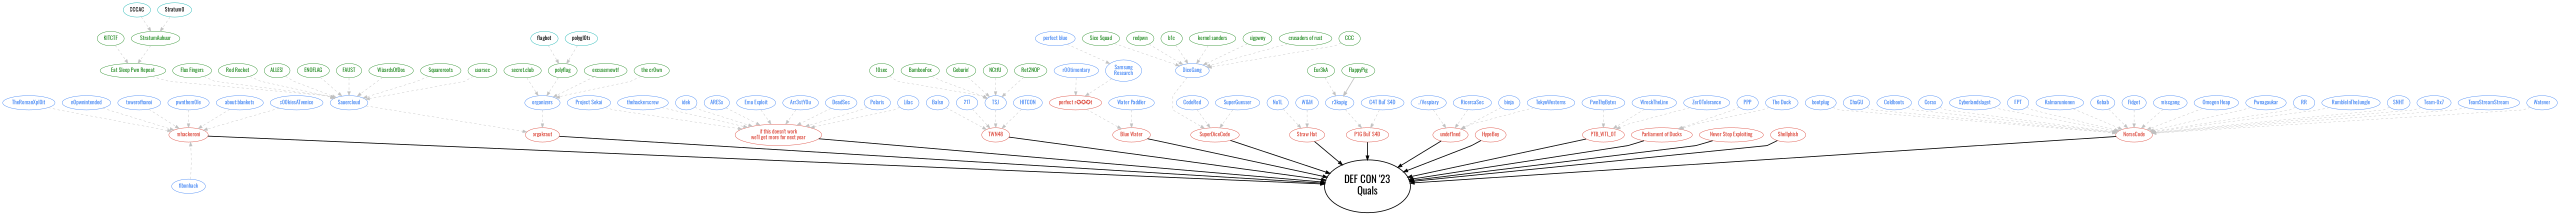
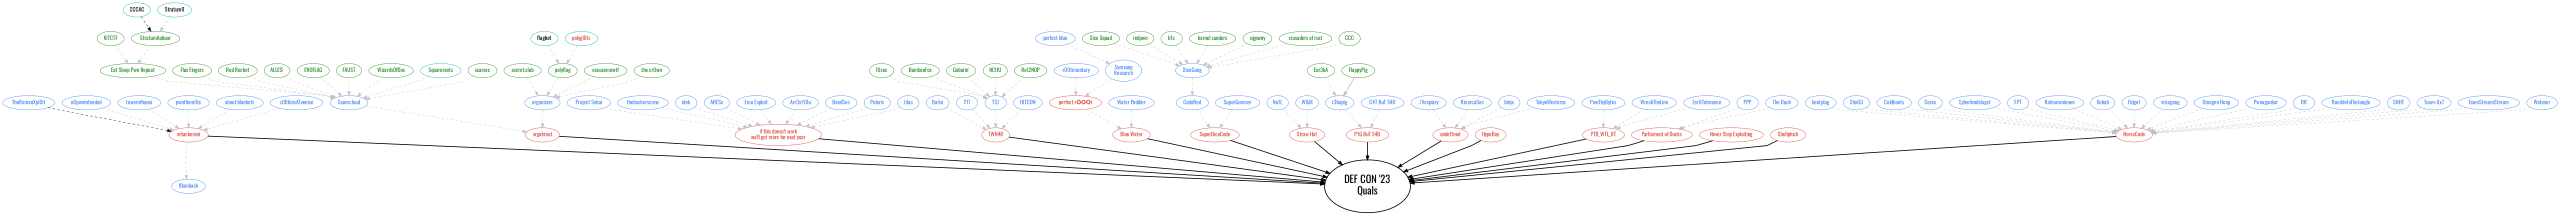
(145, 22) -> (145, 22)
(581, 39) -> (581, 39)
(441, 71) -> (441, 71)
(1173, 108) -> (1192, 85)
(108, 119) -> (108, 119)
(191, 163) -> (186, 159)
